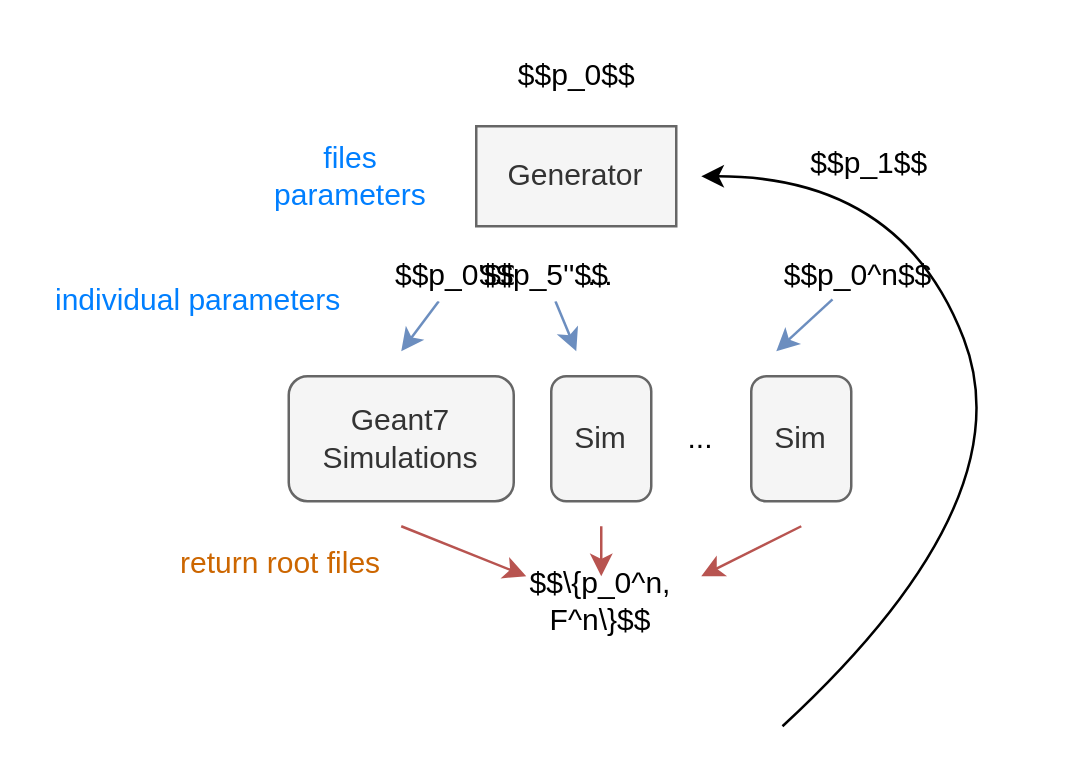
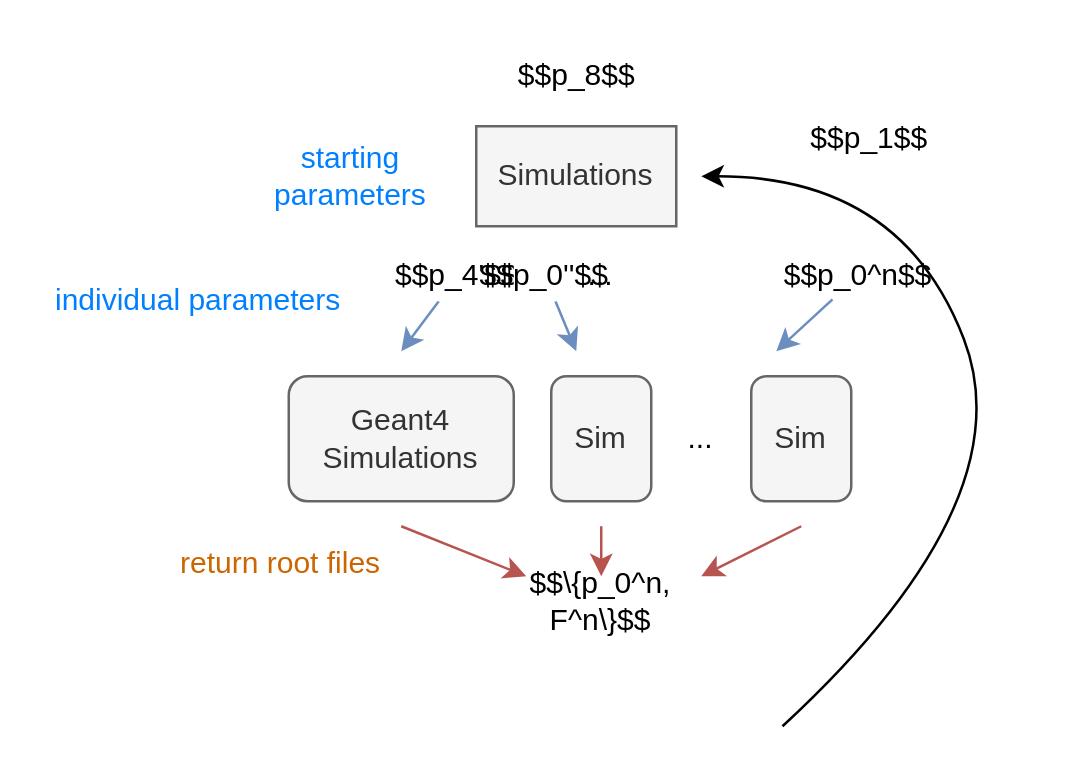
(578, 76) -> (578, 76)
(870, 164) -> (870, 139)
(351, 176) -> (351, 176)
(576, 176) -> (576, 176)
(458, 276) -> (458, 276)
(545, 276) -> (545, 276)
(401, 439) -> (401, 439)
